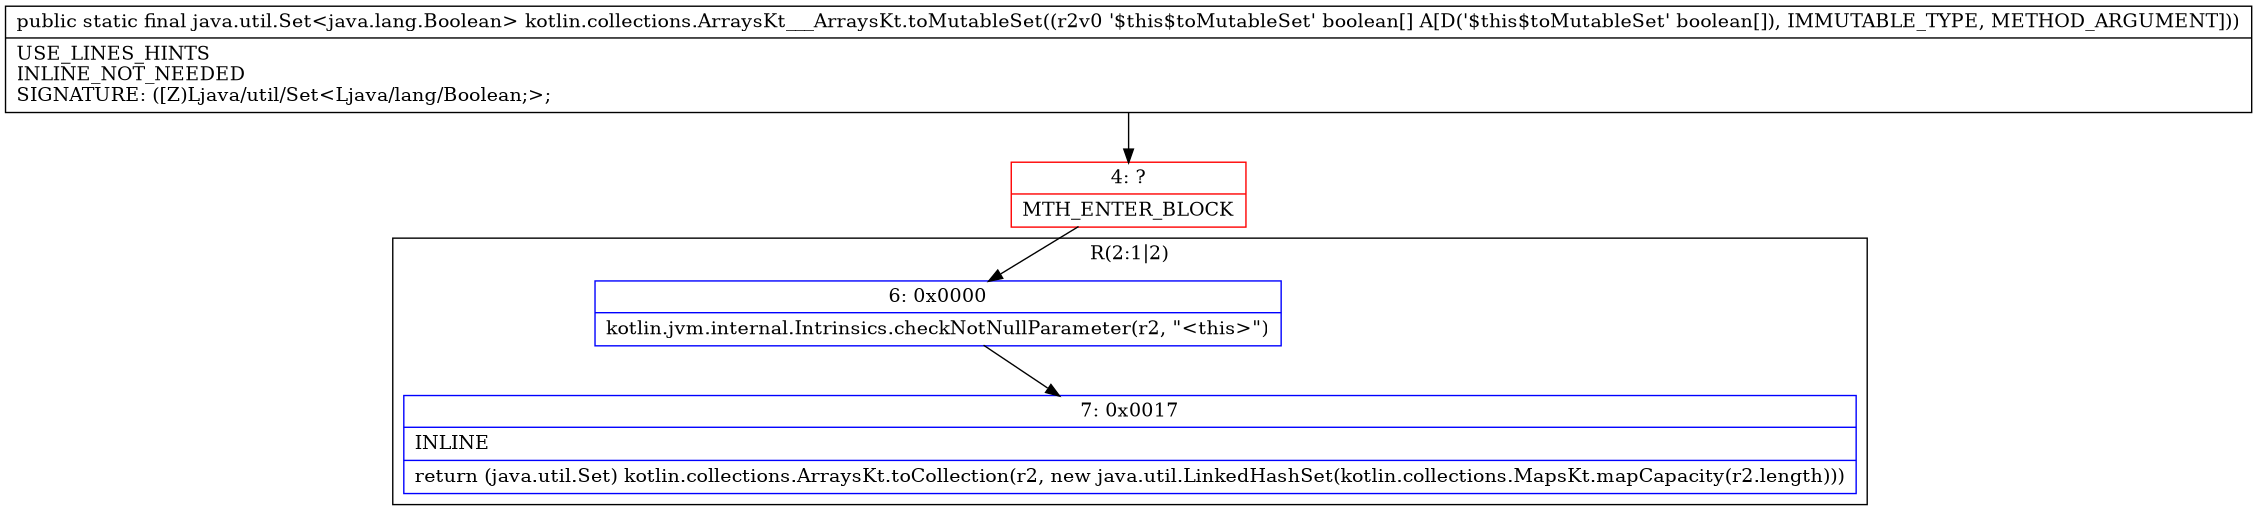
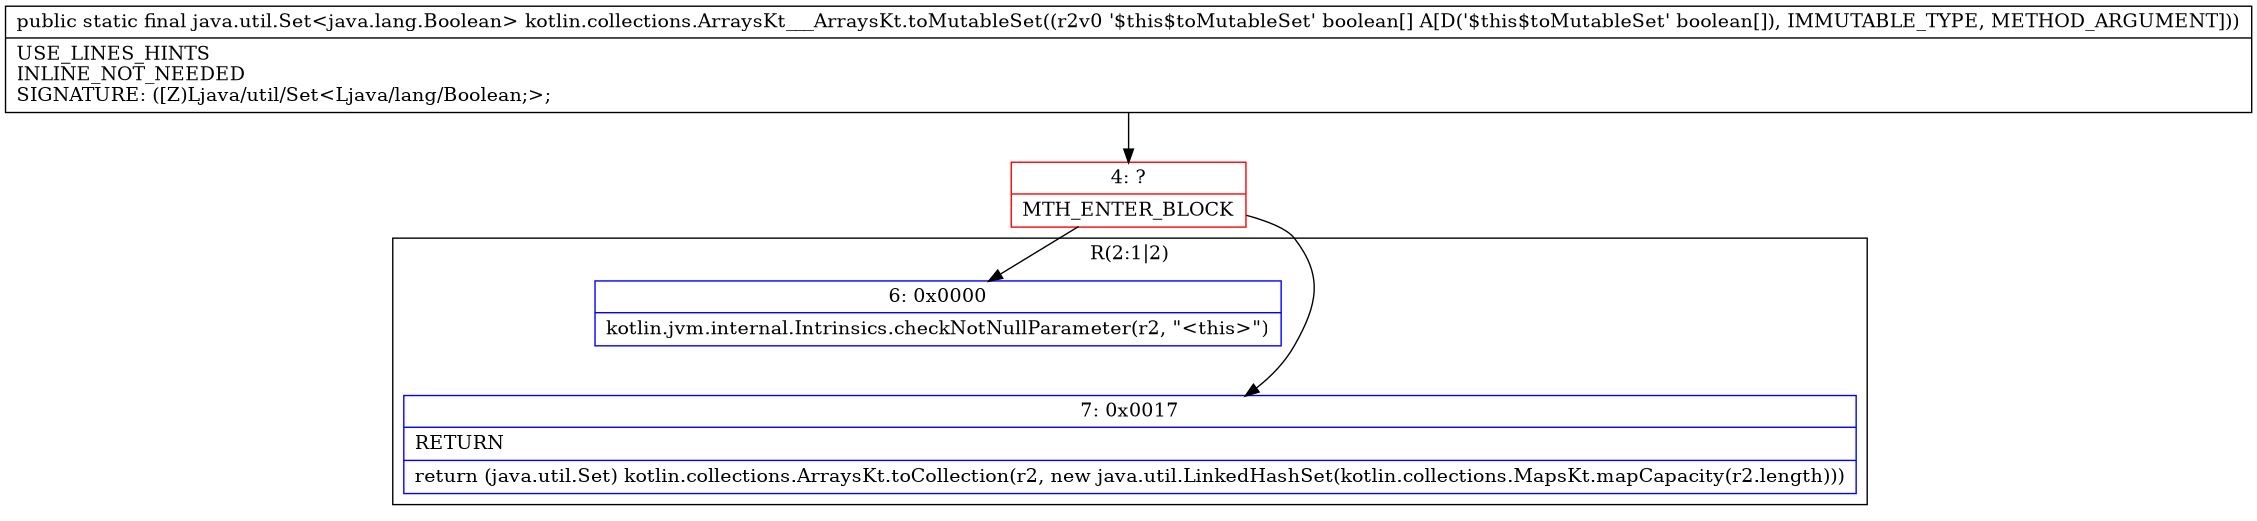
(1016, 367) -> (1314, 293)
(453, 443) -> (460, 443)
